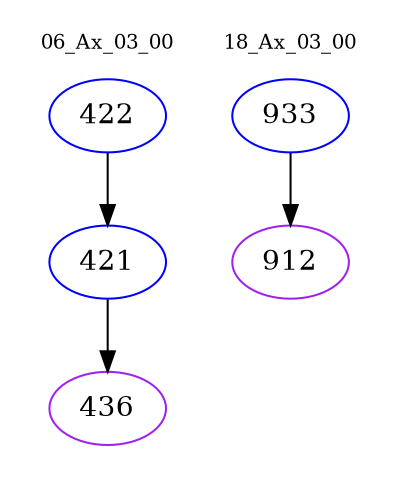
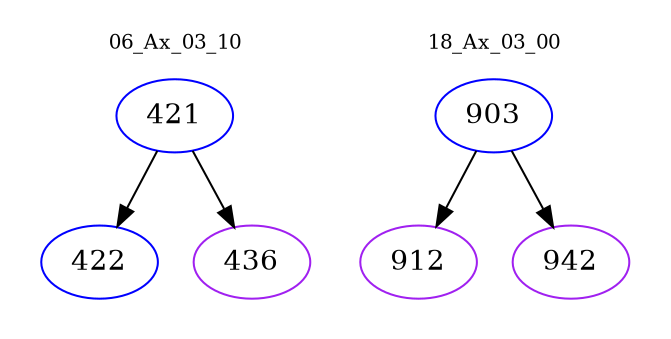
(108, 44) -> (176, 44)
(291, 116) -> (494, 116)
(108, 179) -> (142, 179)
none -> (571, 262)
